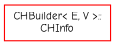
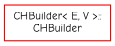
(58, 23) -> (58, 23)
